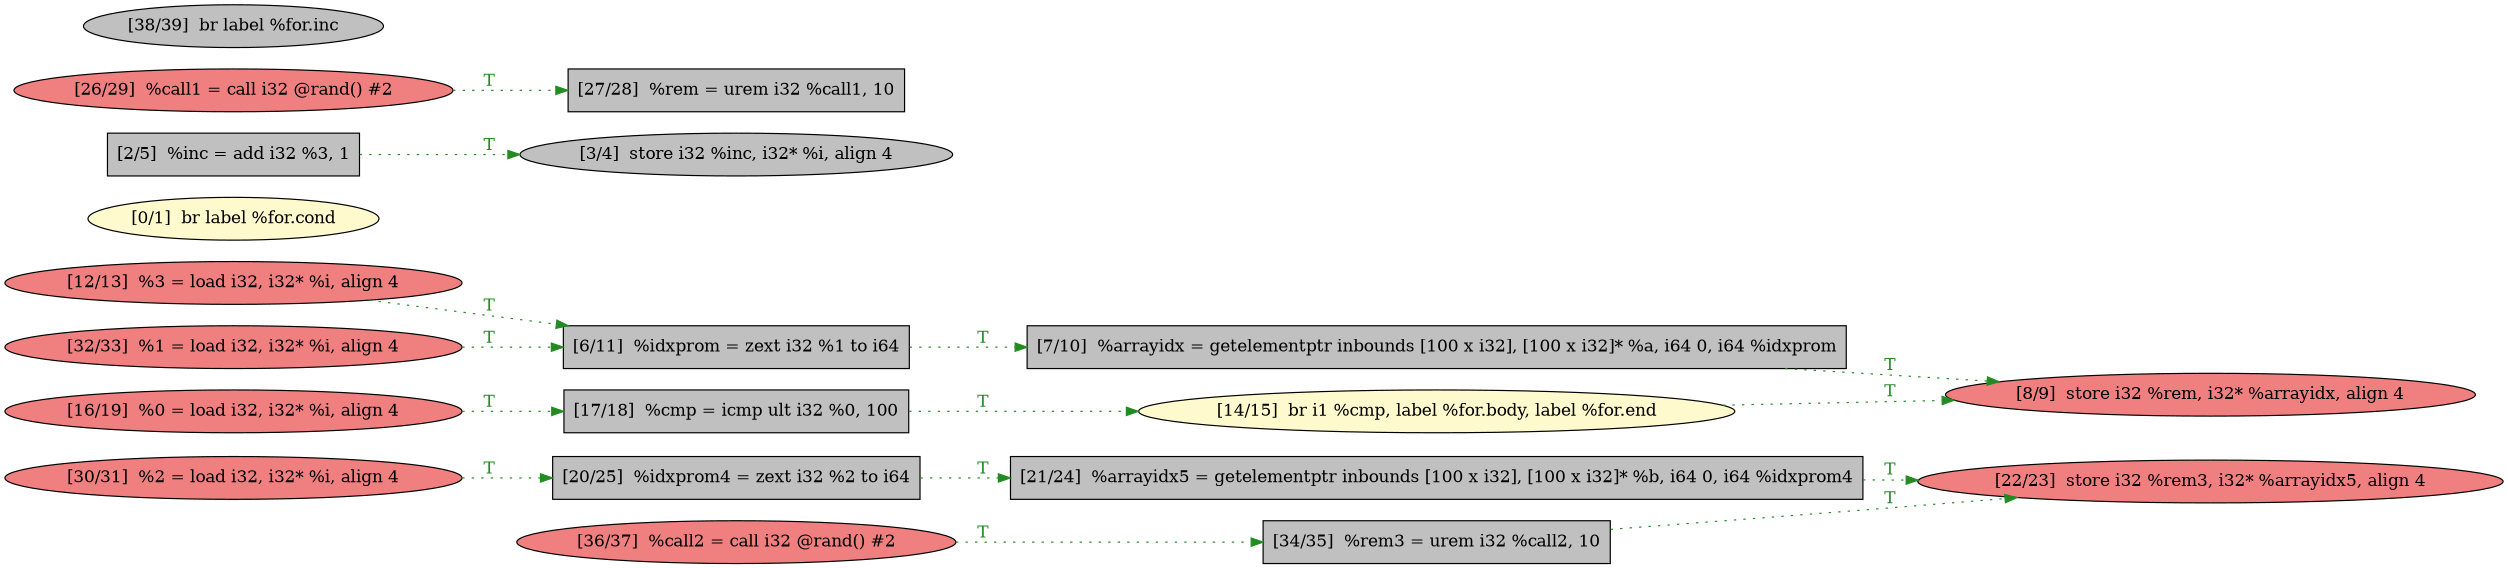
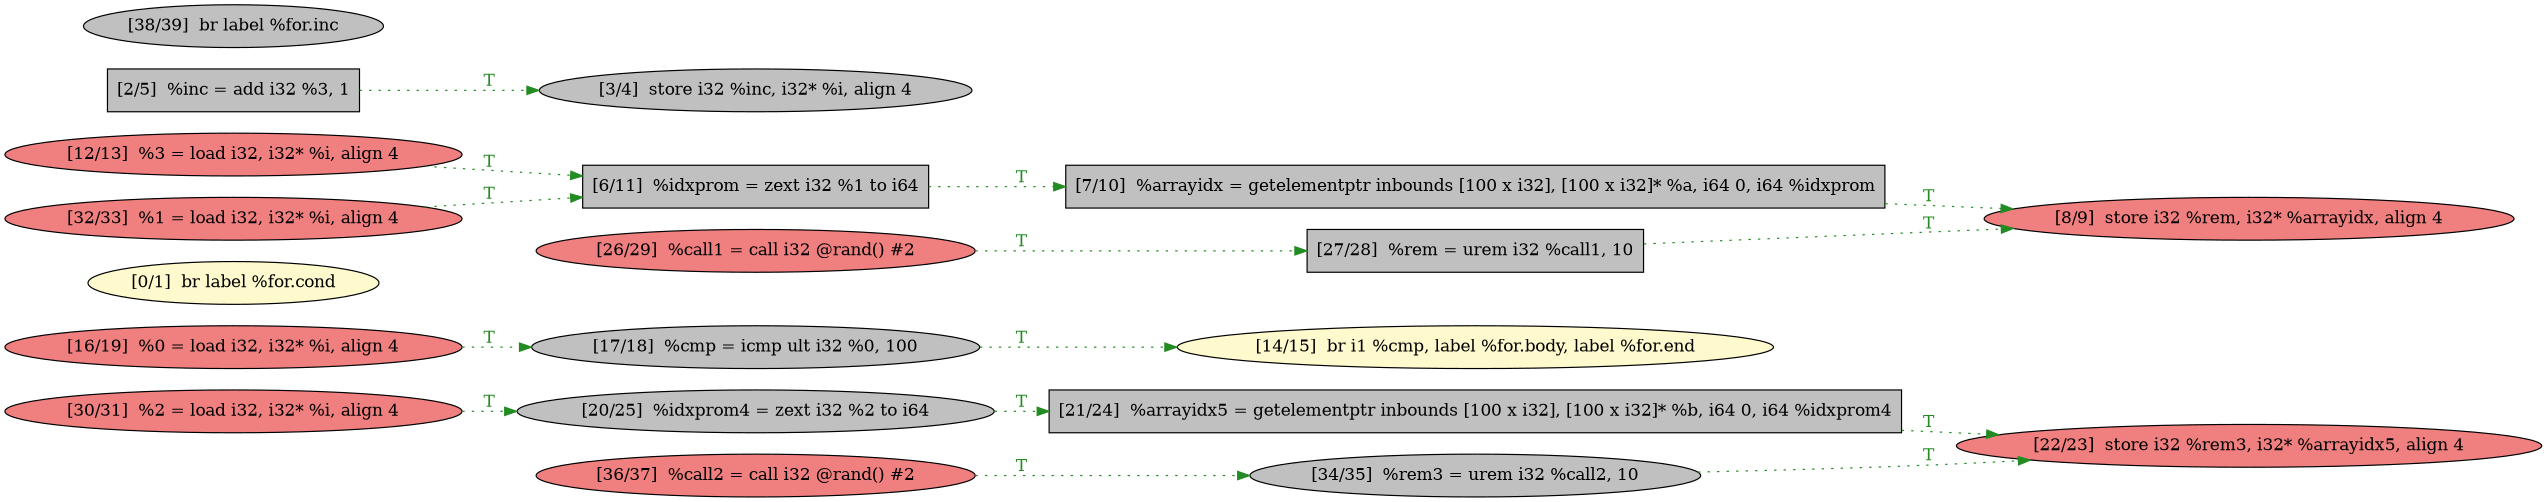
(1832, 403) -> (1823, 236)
(736, 411) -> (756, 347)
(736, 478) -> (756, 411)
(1437, 542) -> (1475, 476)
